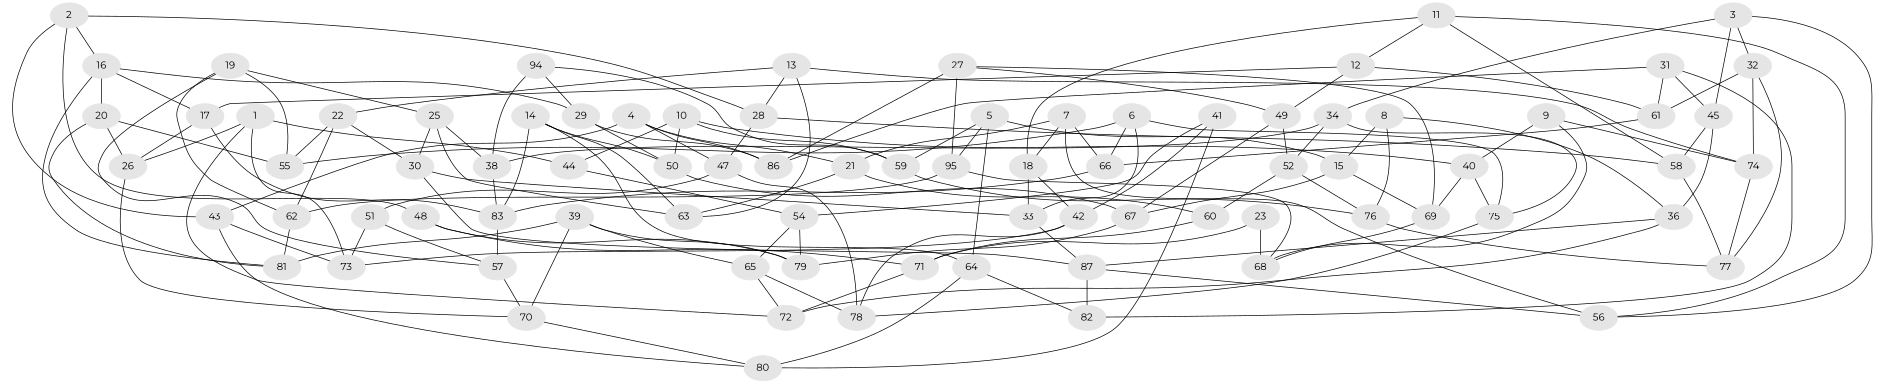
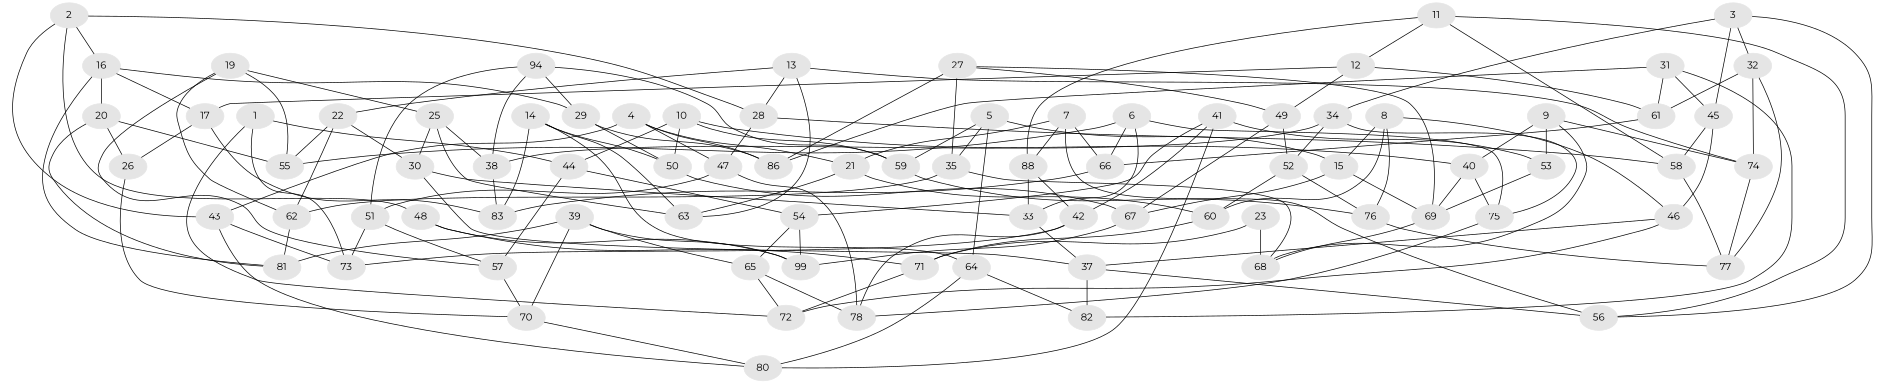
none -> (425, 92)
(205, 139) -> none
(951, 167) -> (951, 167)
(1028, 167) -> (1028, 167)
none -> (1546, 167)
none -> (1324, 199)
(1674, 217) -> (1674, 217)
(498, 244) -> (533, 217)
(801, 267) -> (801, 267)
(1087, 267) -> (1087, 267)
